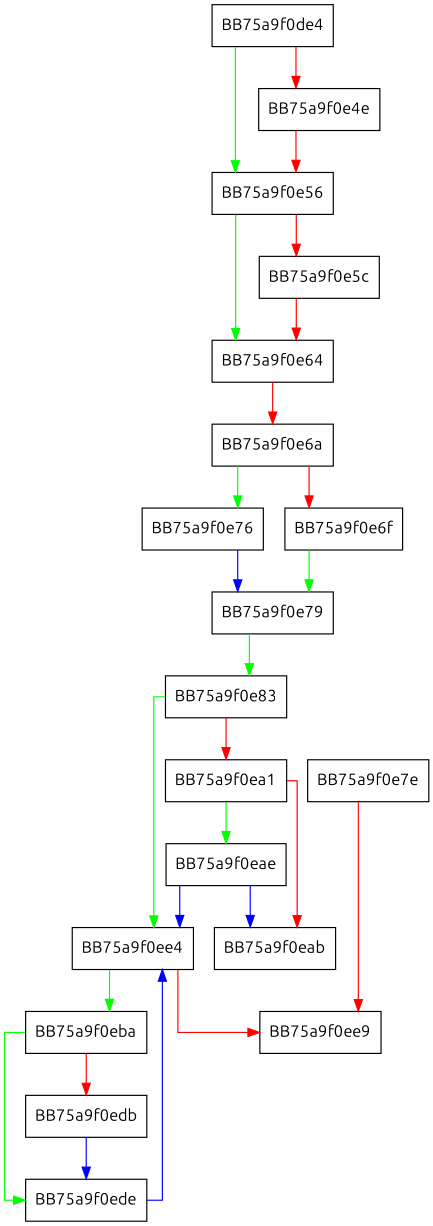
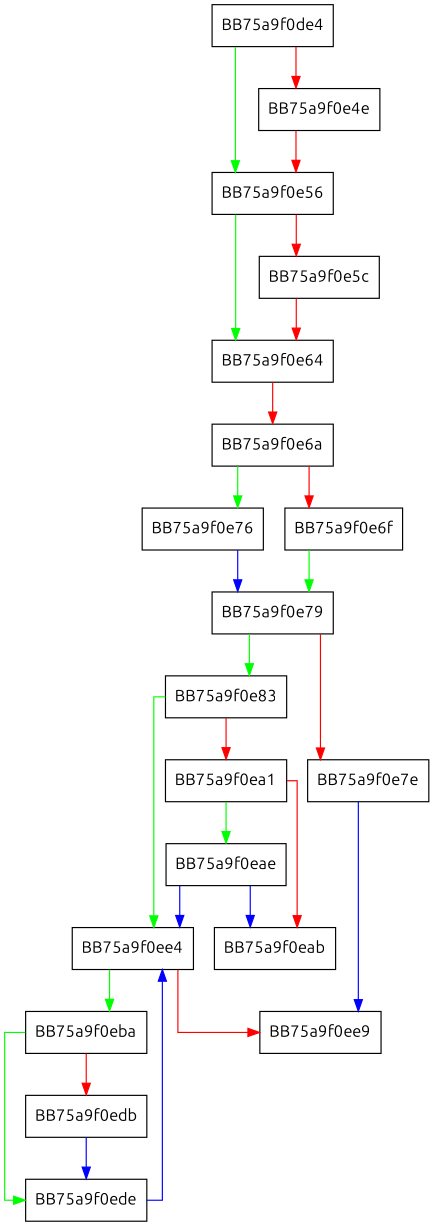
none -> (320, 691)
(358, 901) -> (358, 901)
